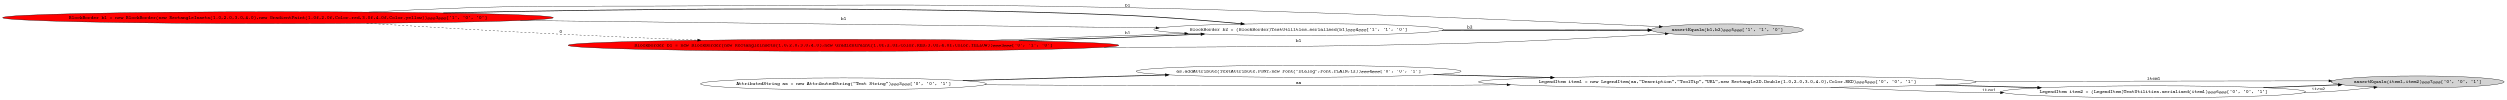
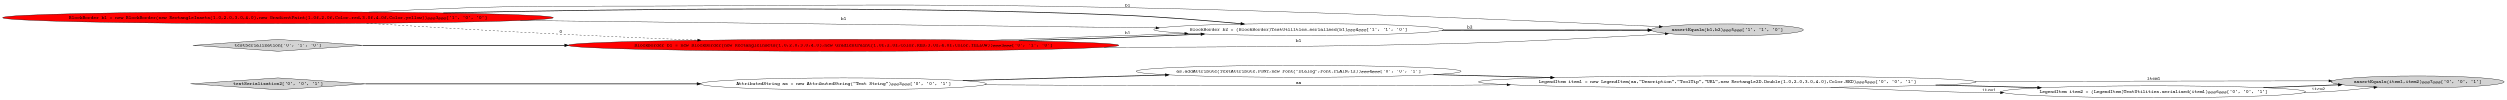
none -> (278, 45)
none -> (278, 84)
